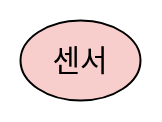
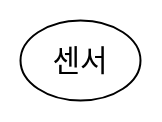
(81, 61) -> (81, 61)
